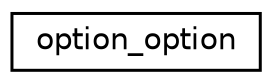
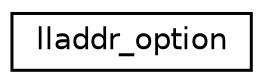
(136, 42) -> (132, 42)
